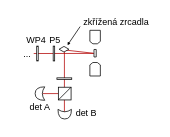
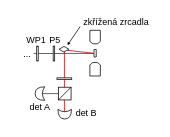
(36, 41) -> (36, 41)
